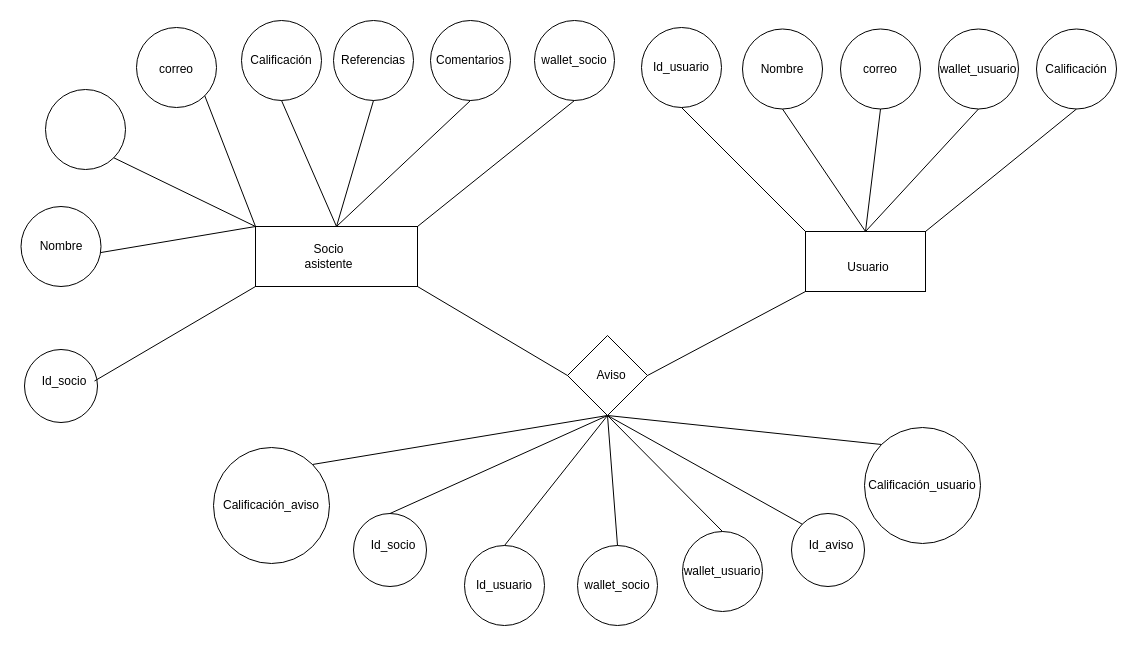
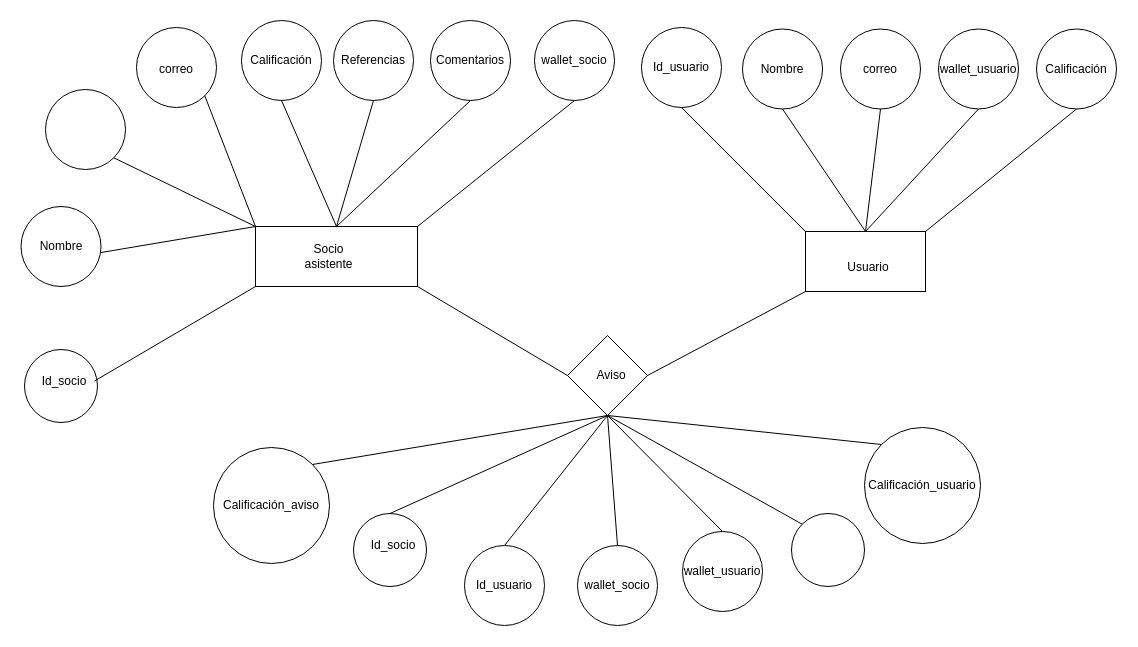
(832, 545) -> none
